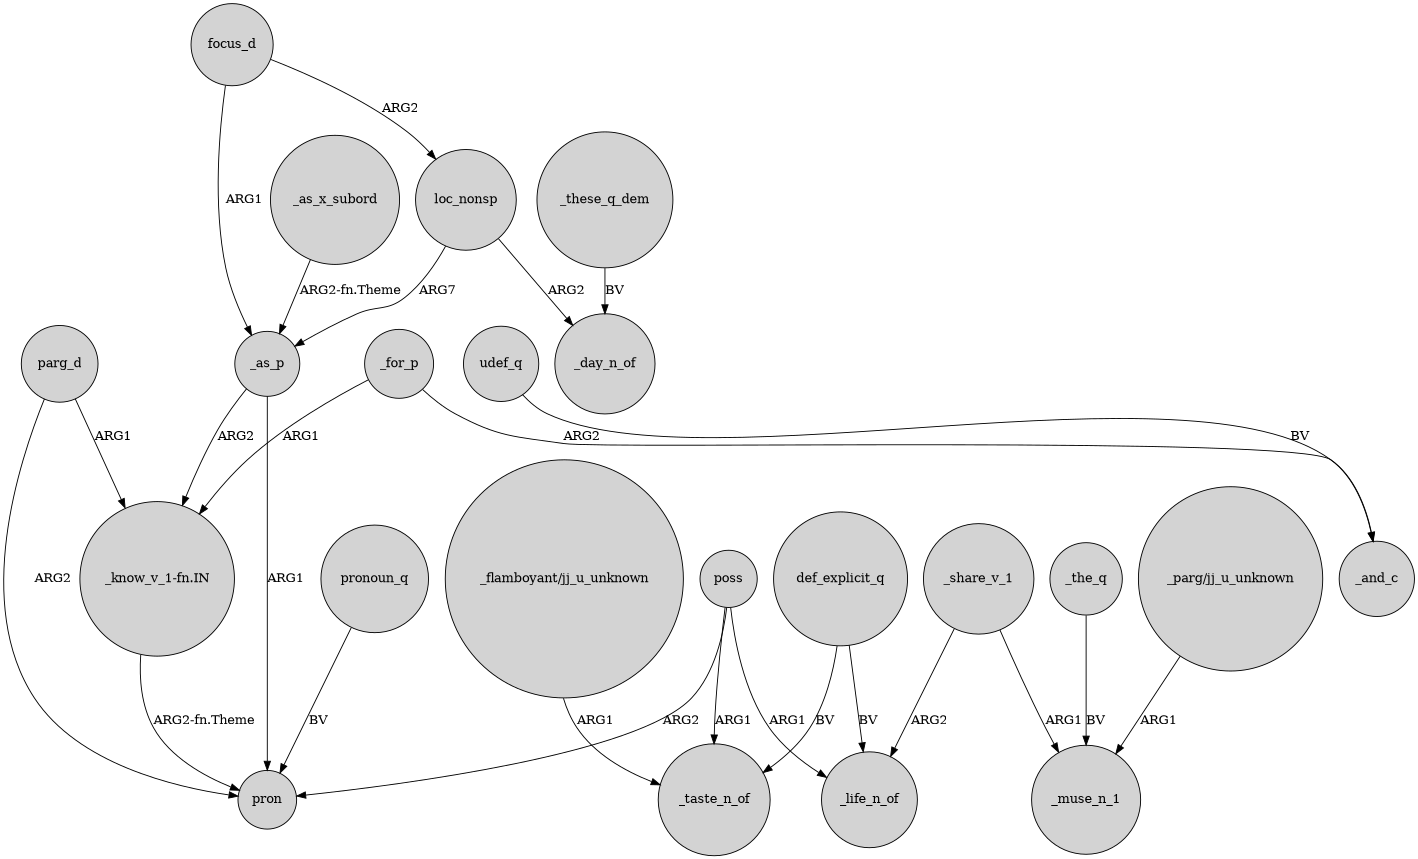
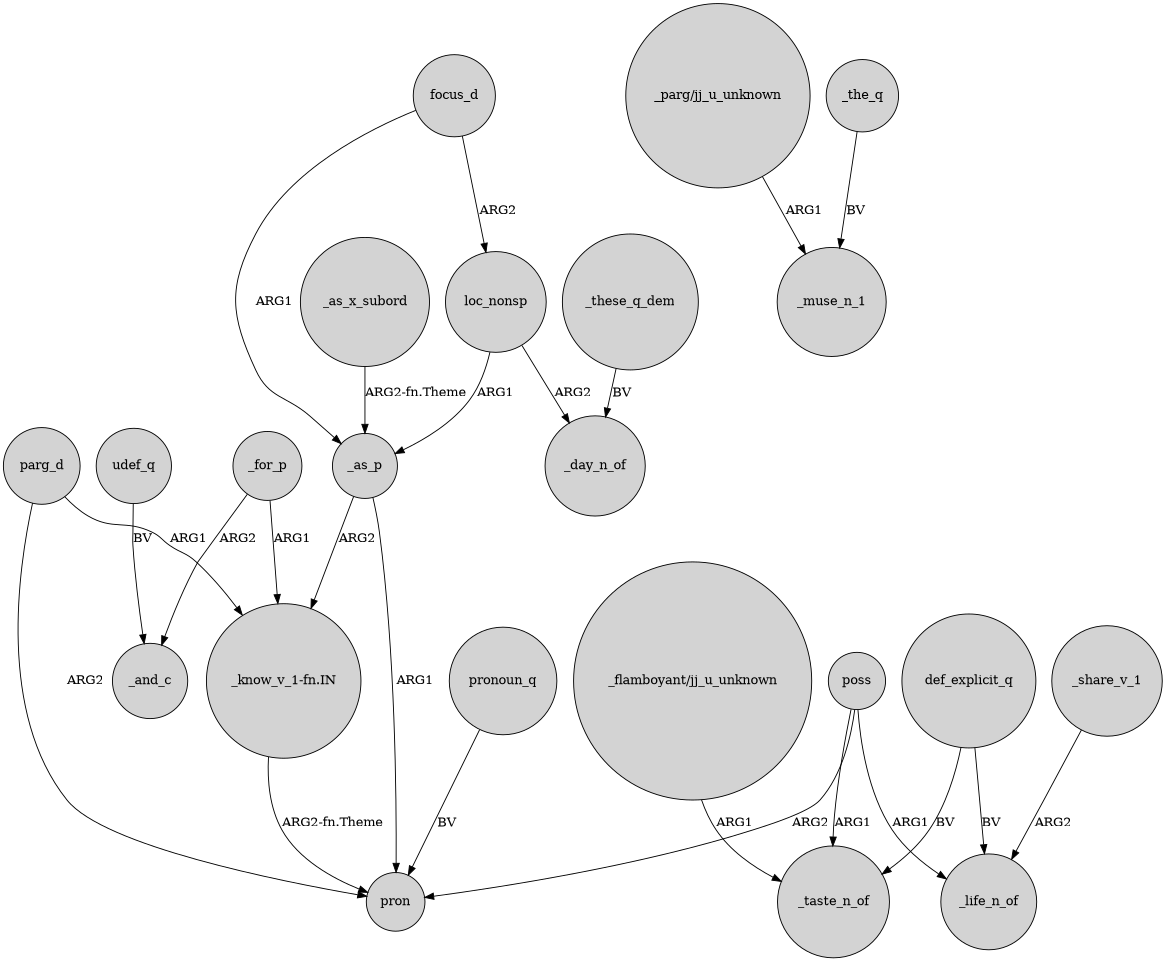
(437, 291) -> (495, 393)
(1026, 688) -> none
